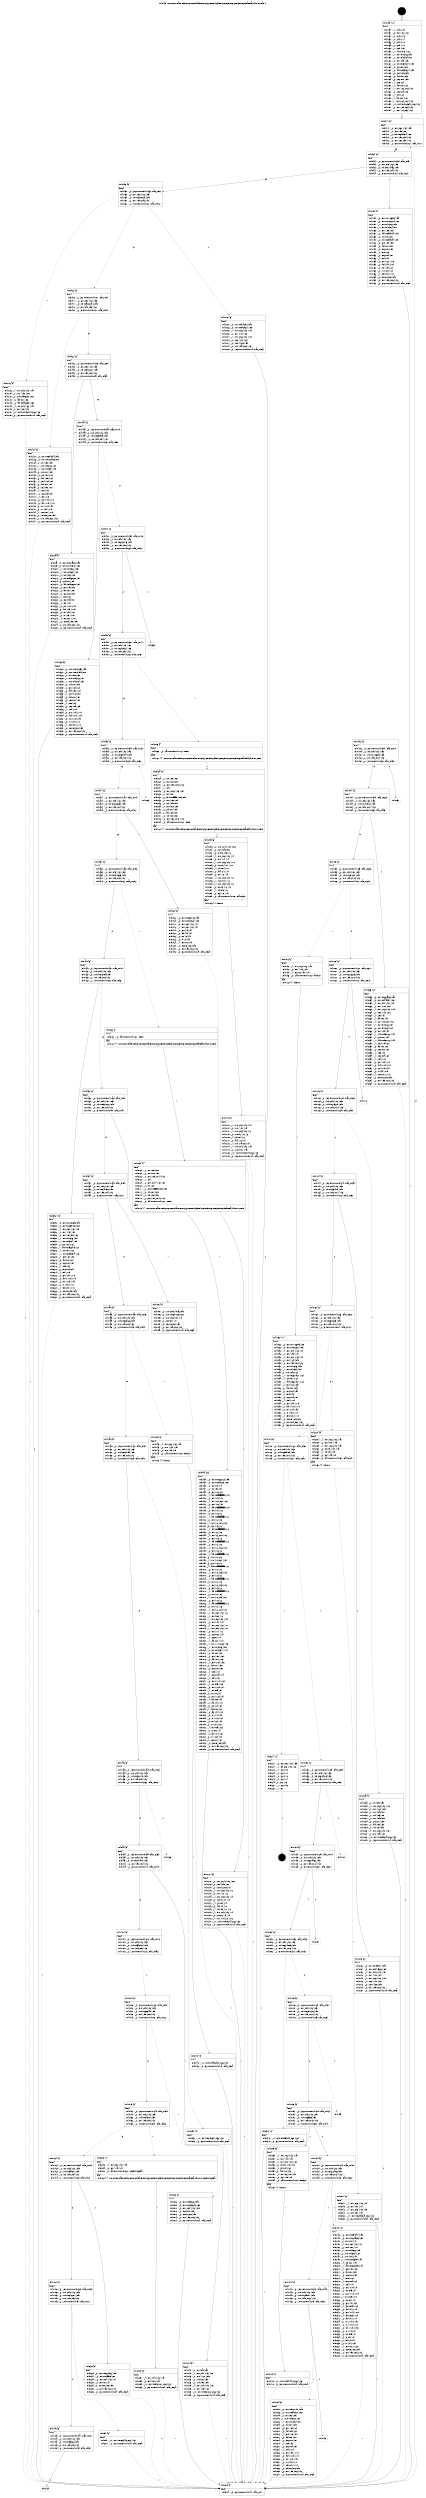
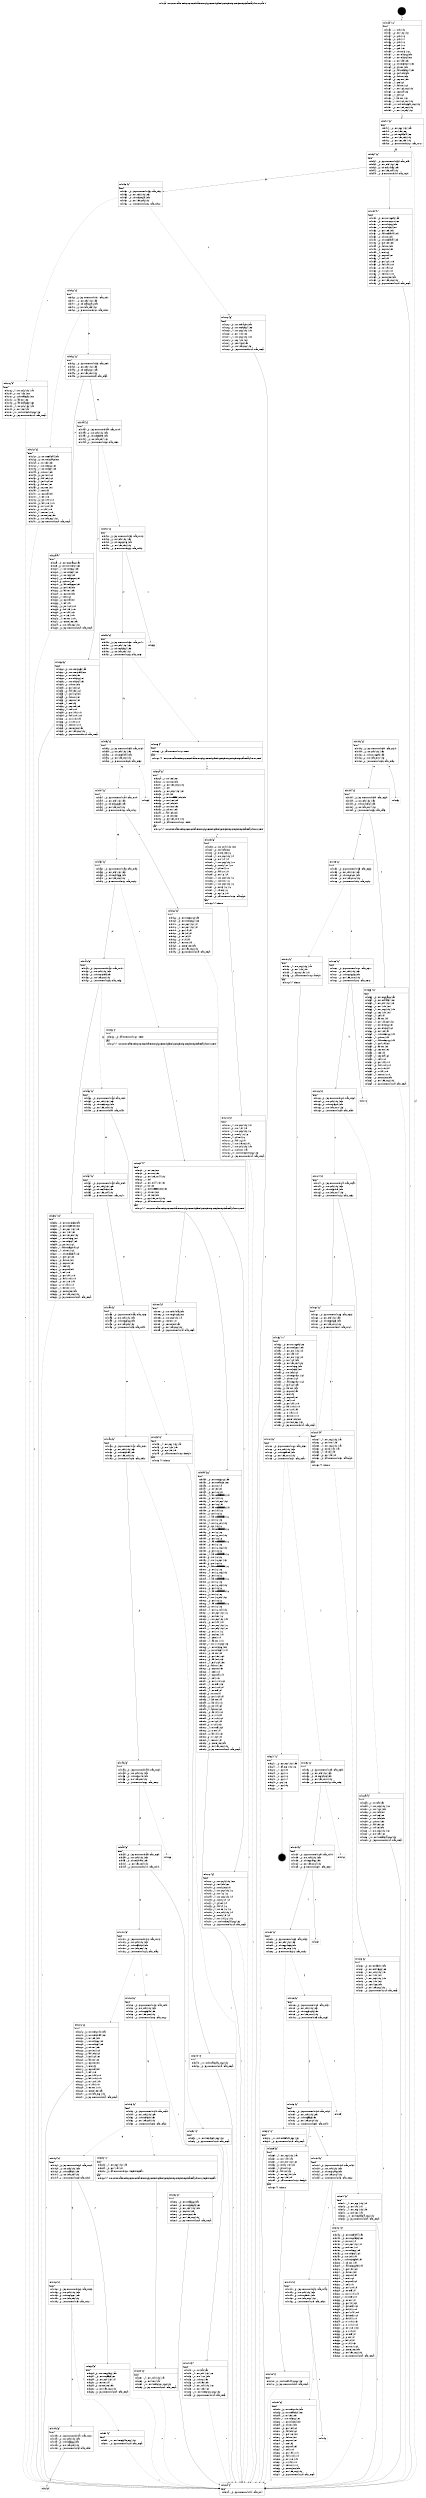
(114, 247) -> none
(145, 1248) -> (180, 1256)
none -> (96, 2061)
